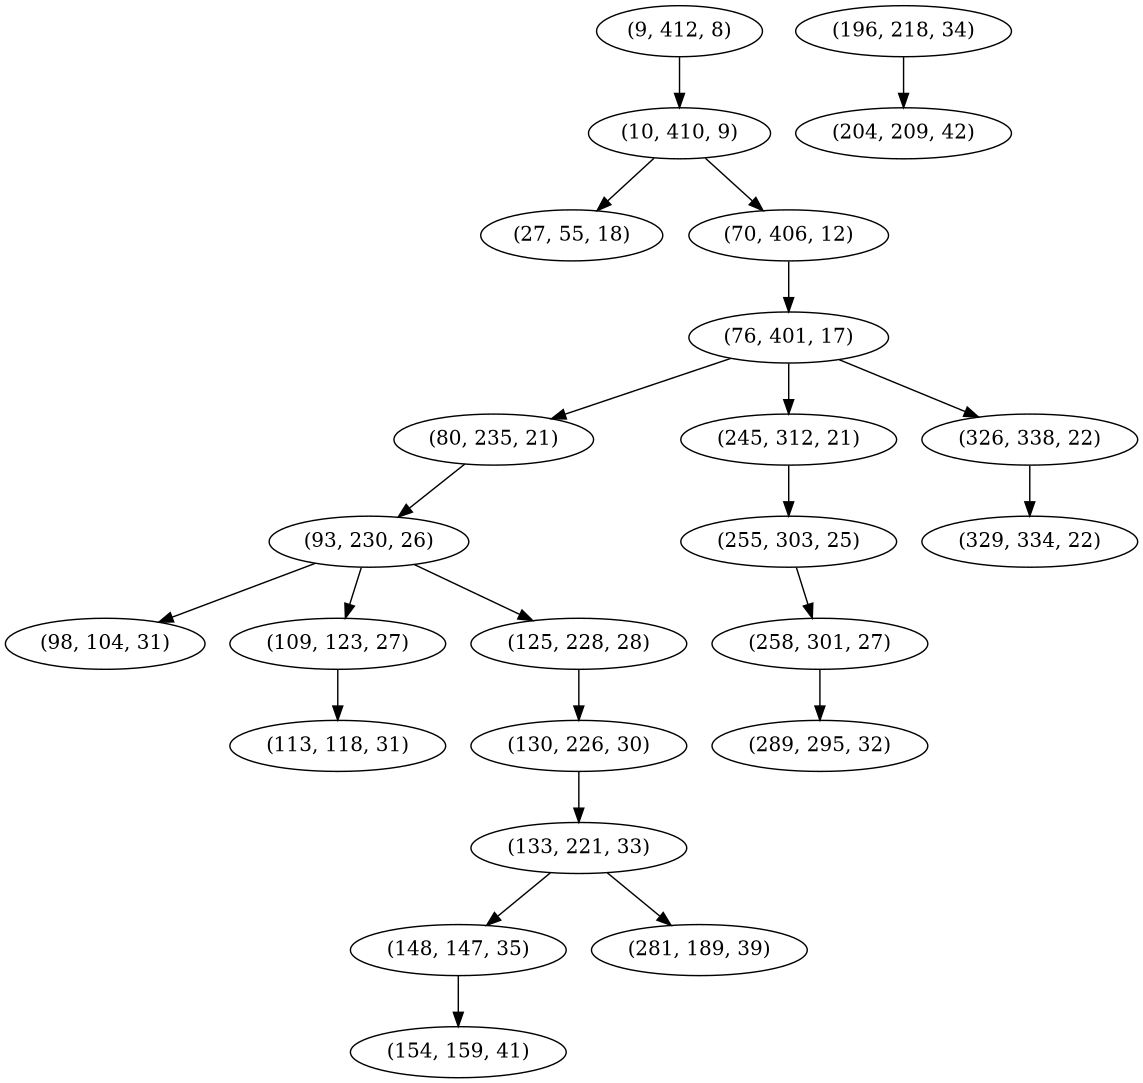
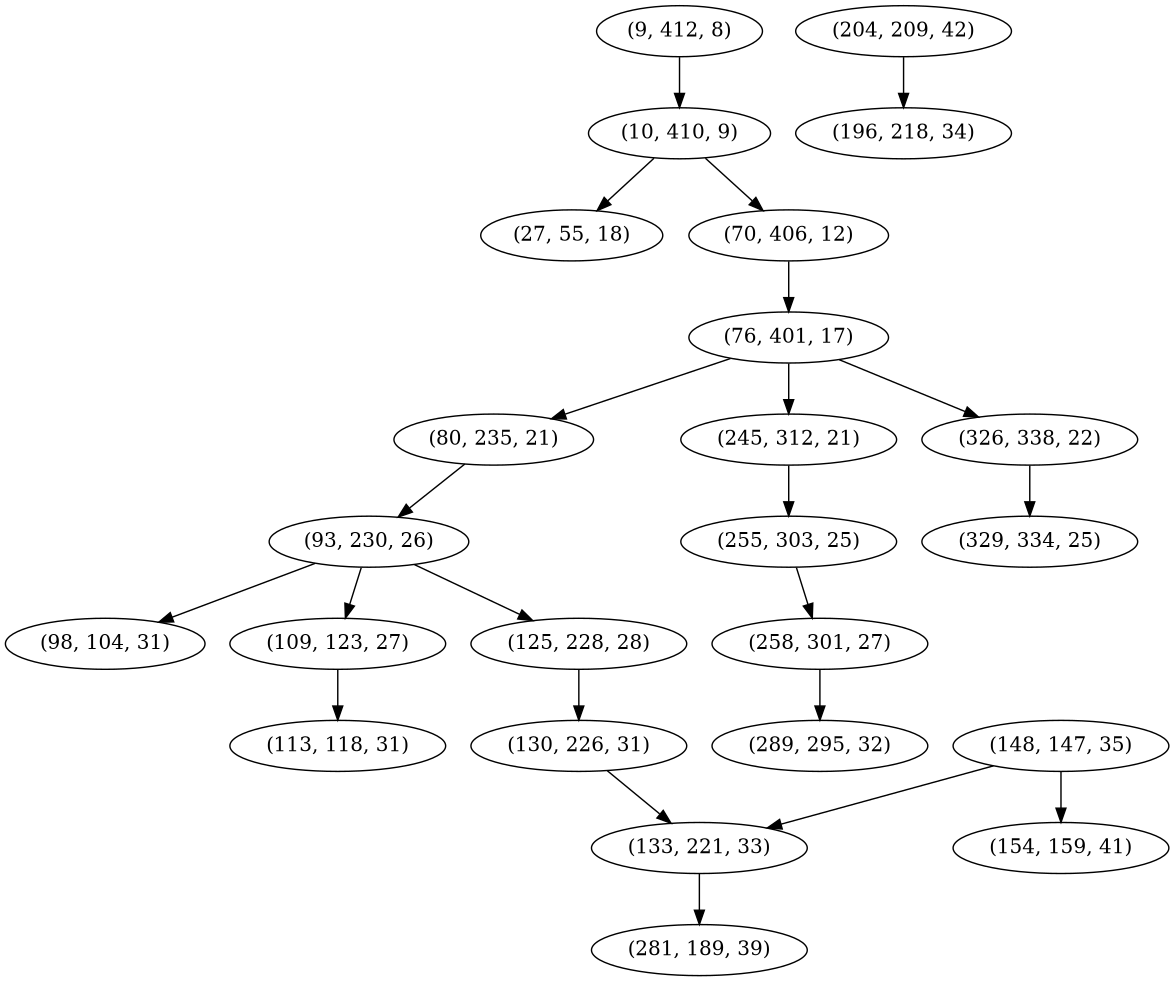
(904, 75) -> (904, 75)
(1030, 542) -> (1030, 542)
(579, 746) -> (579, 746)
(524, 894) -> (887, 795)
